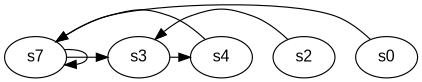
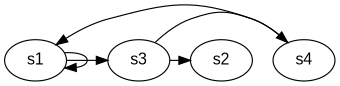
(241, 12) -> (174, 60)
(36, 57) -> (36, 60)
(387, 57) -> none
